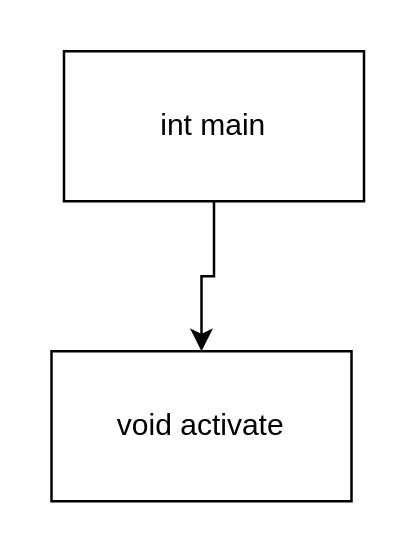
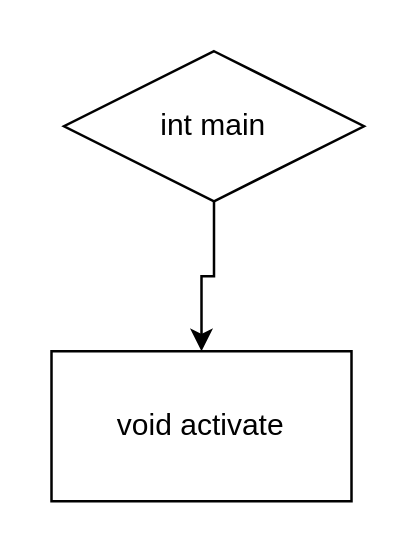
(214, 126) -> (214, 126)
